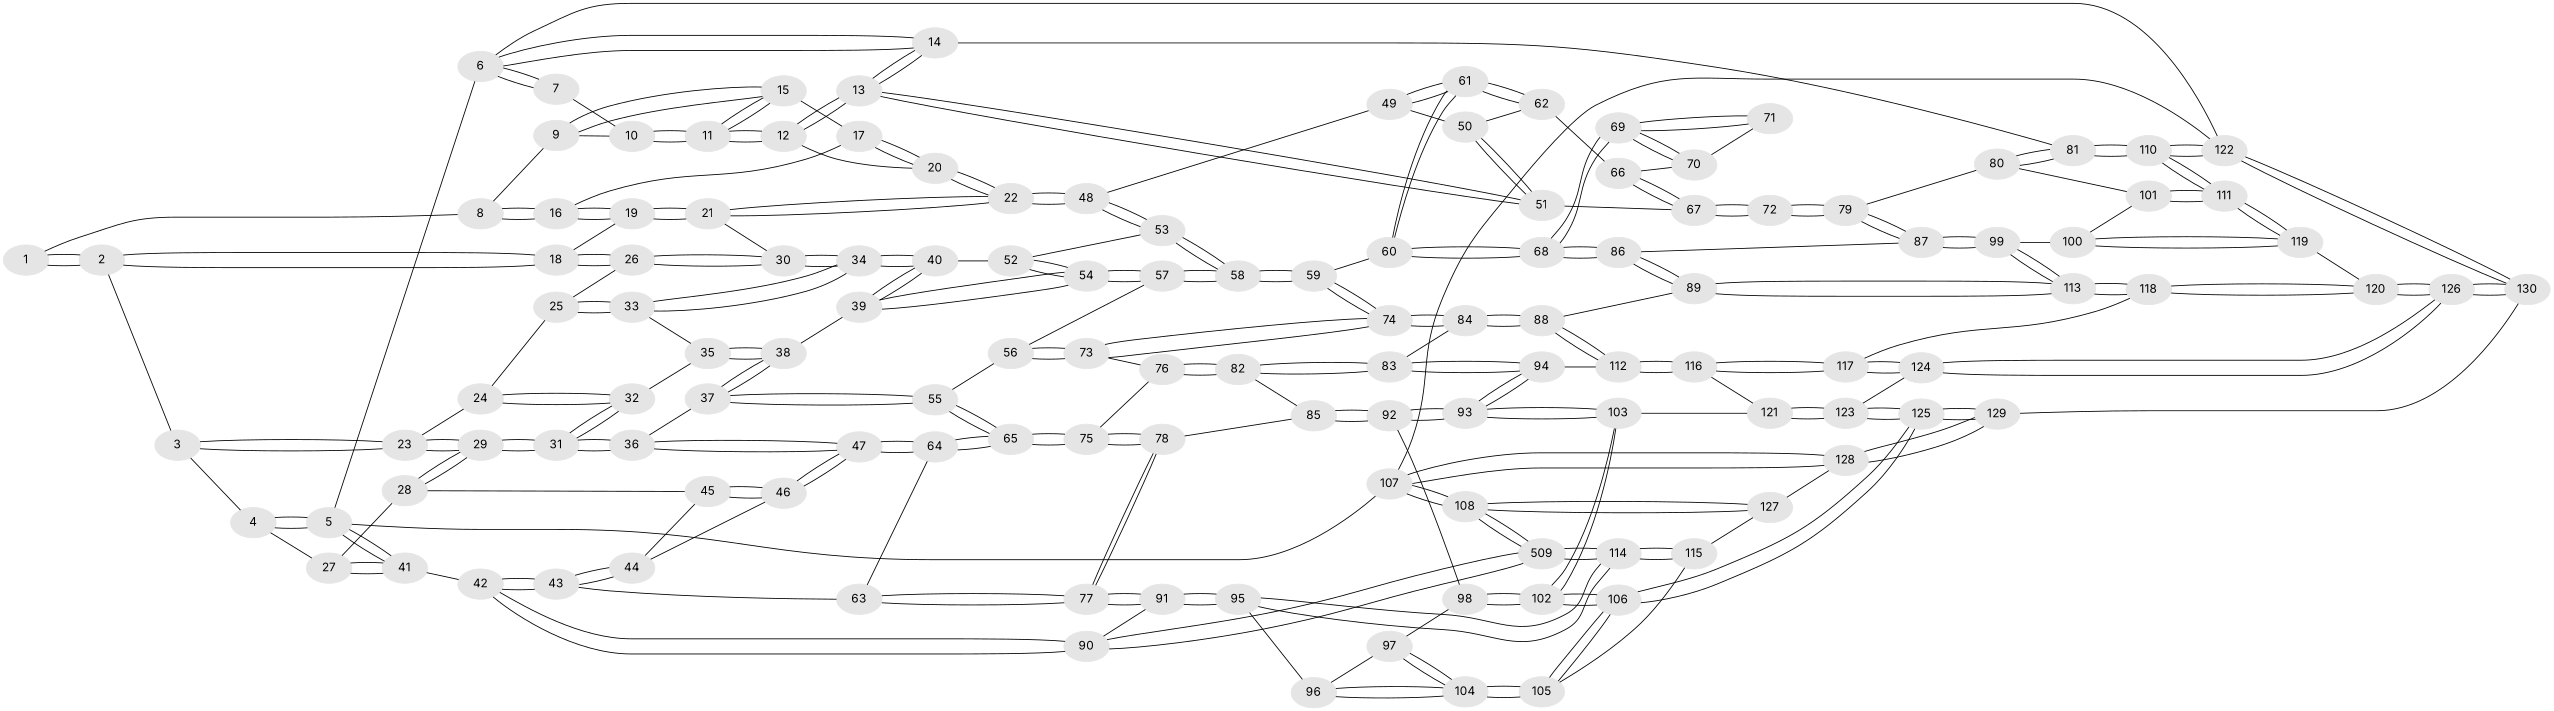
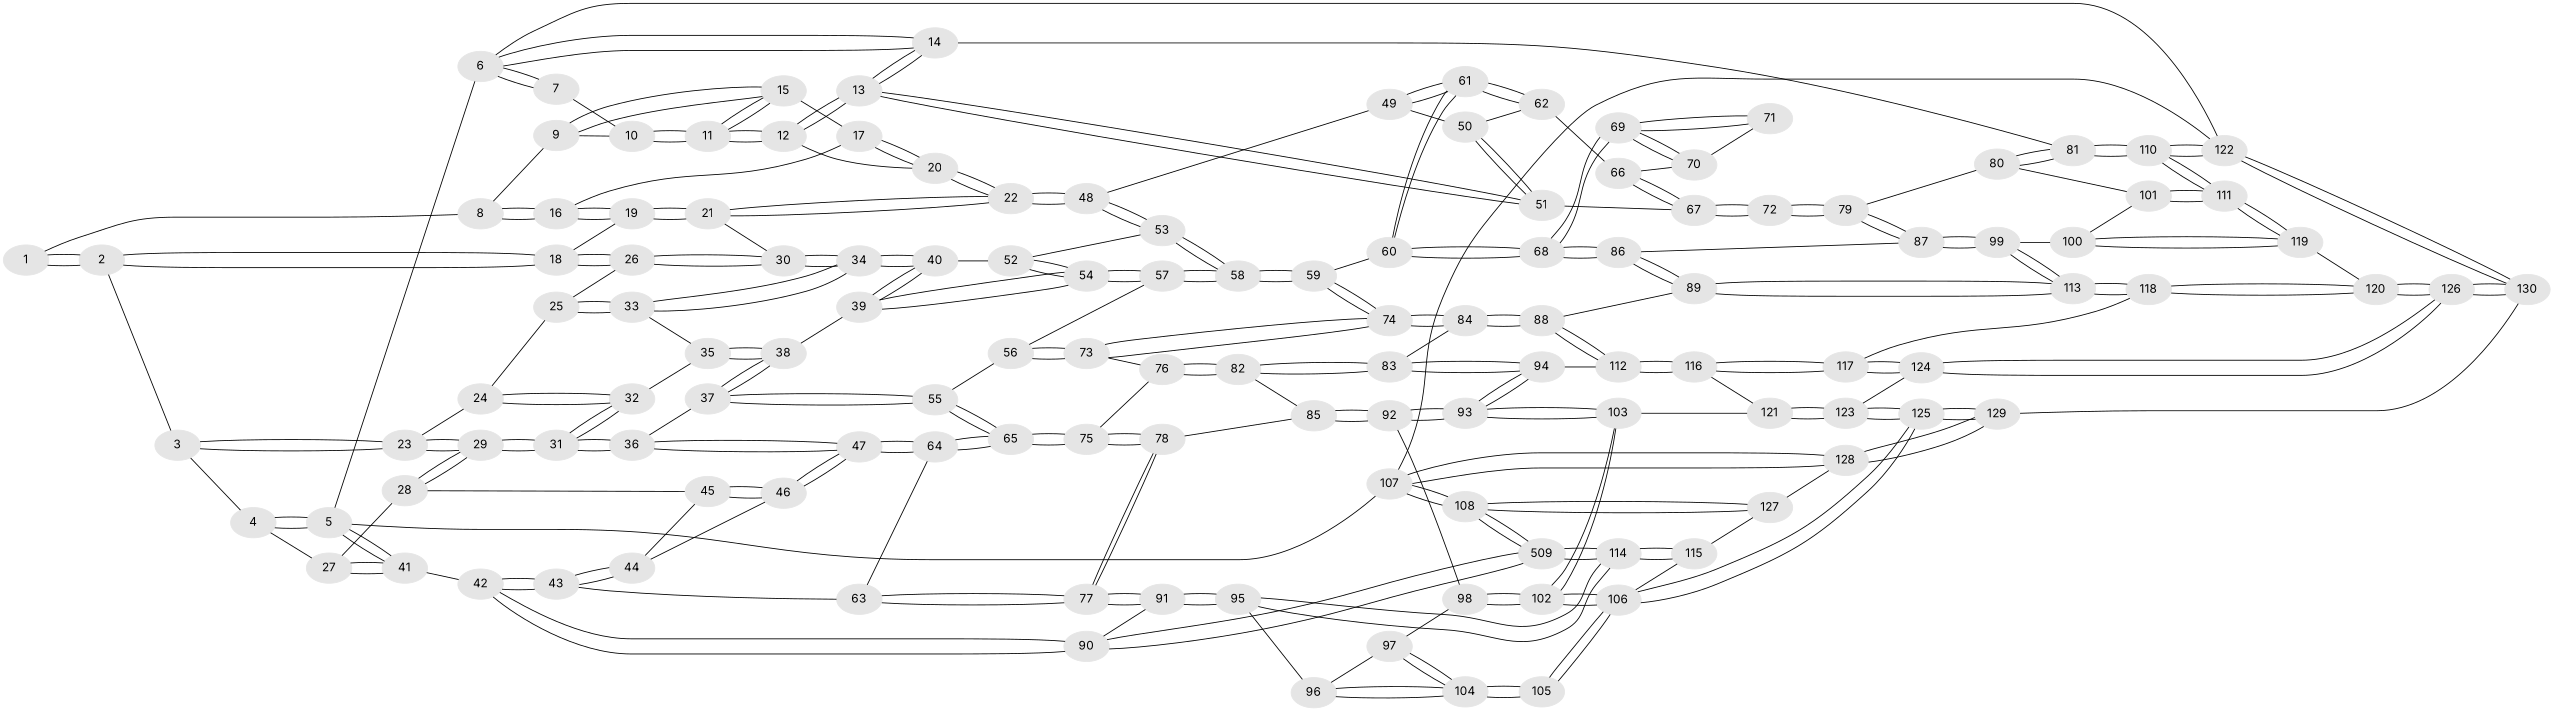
(1630, 633) -> (1656, 577)
